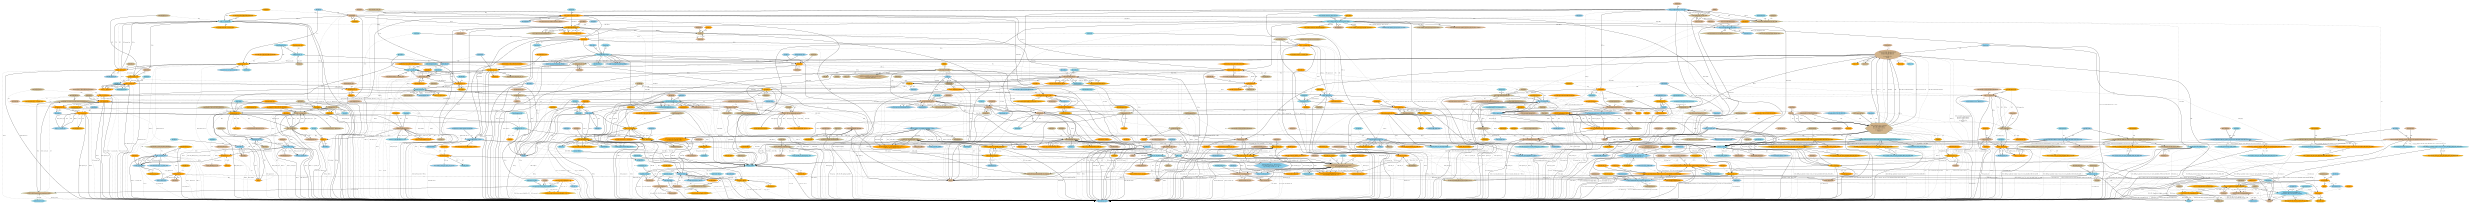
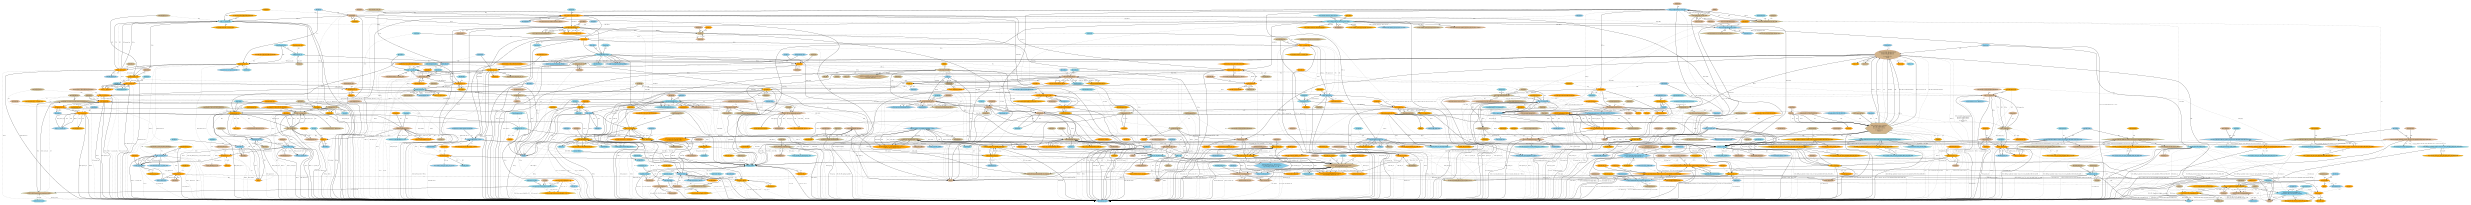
(1888, 45) -> (1888, 45)
